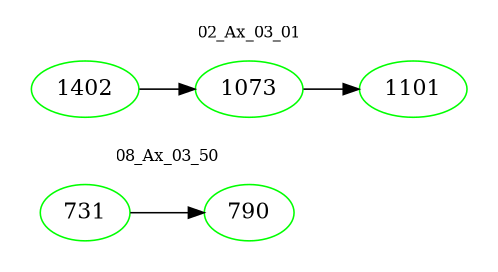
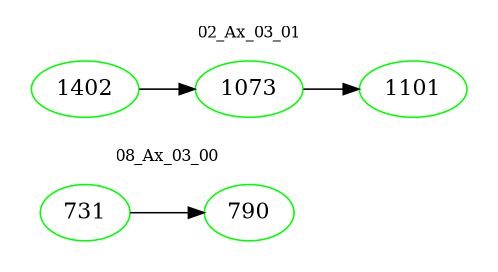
(167, 157) -> (167, 157)
